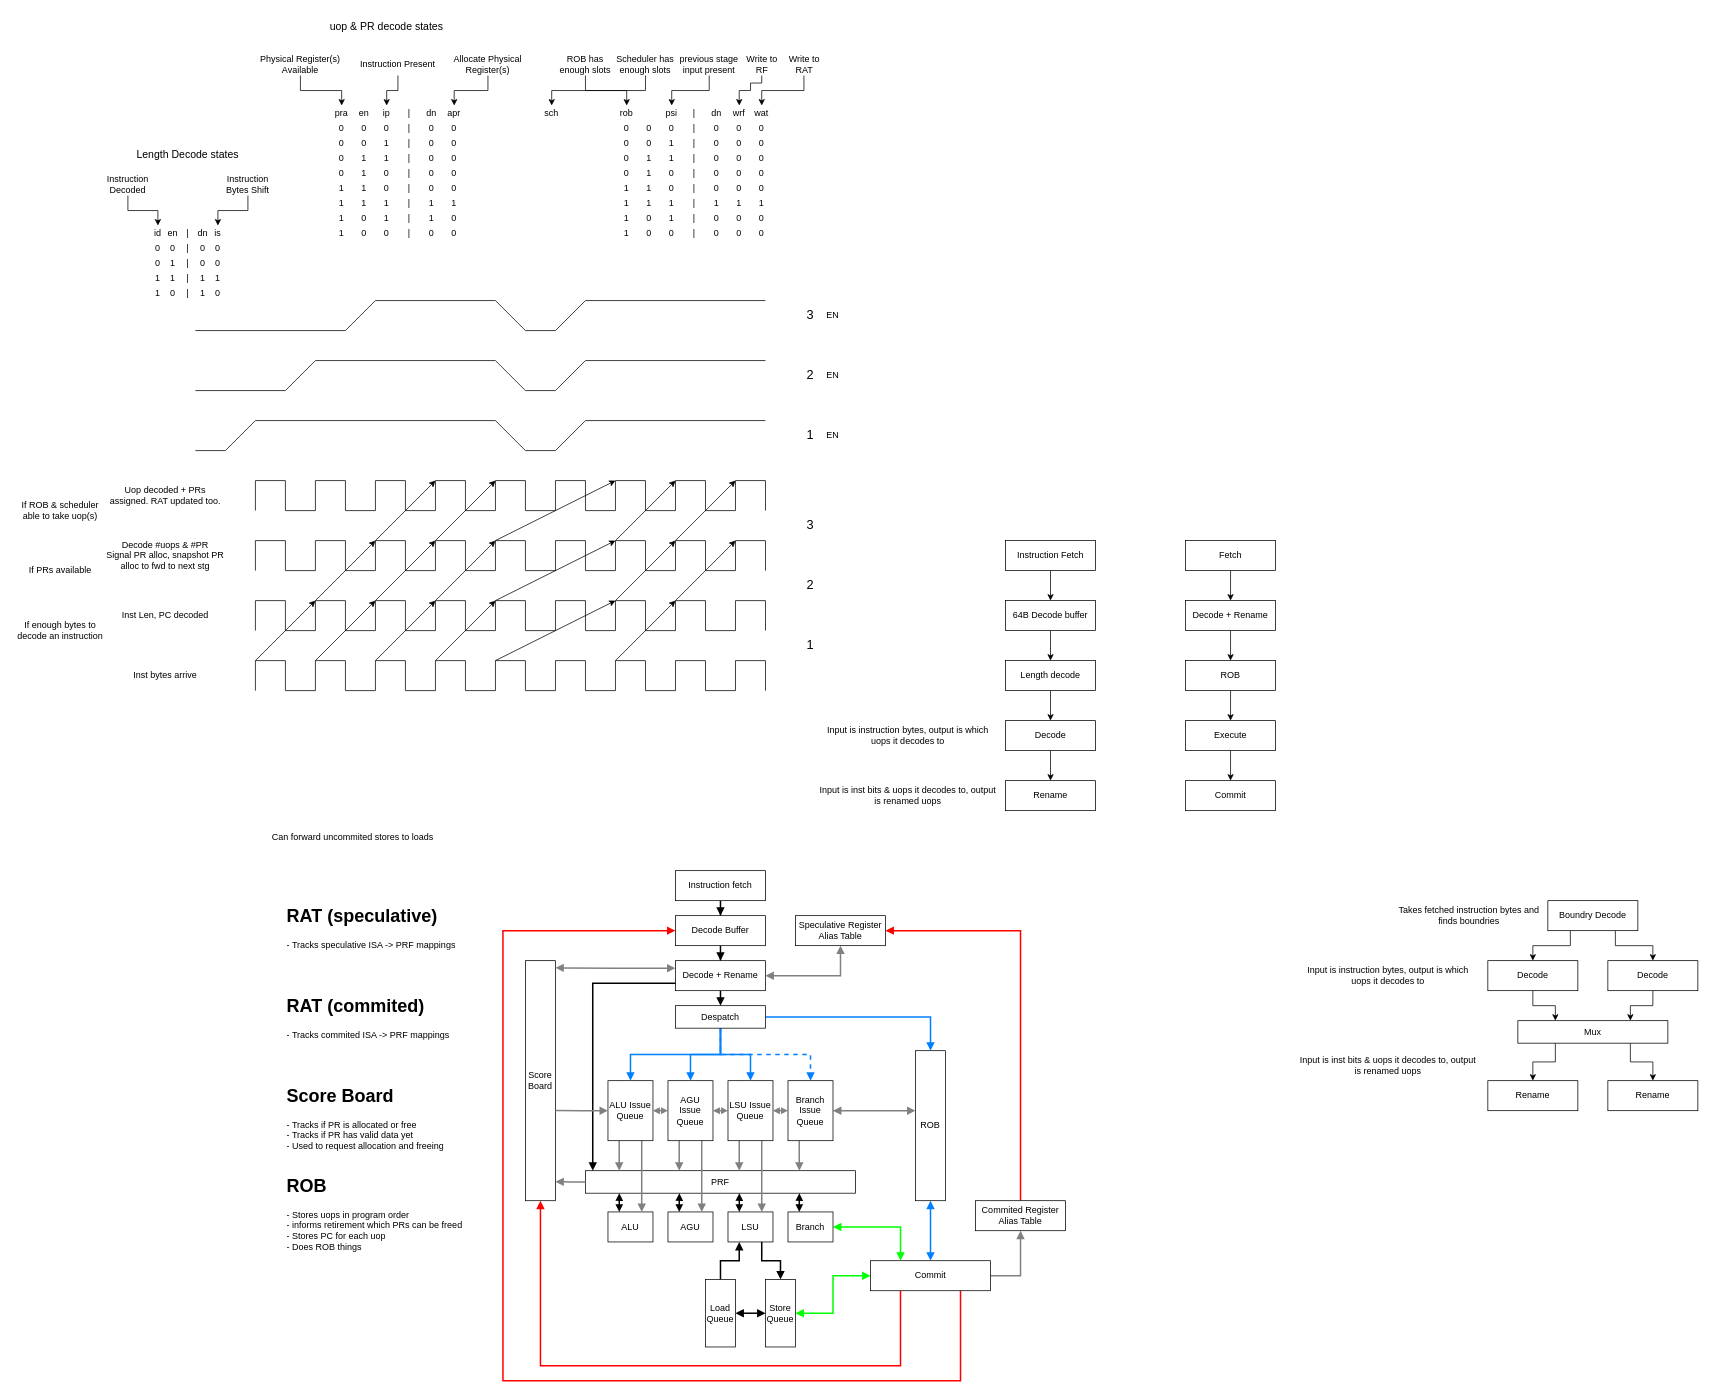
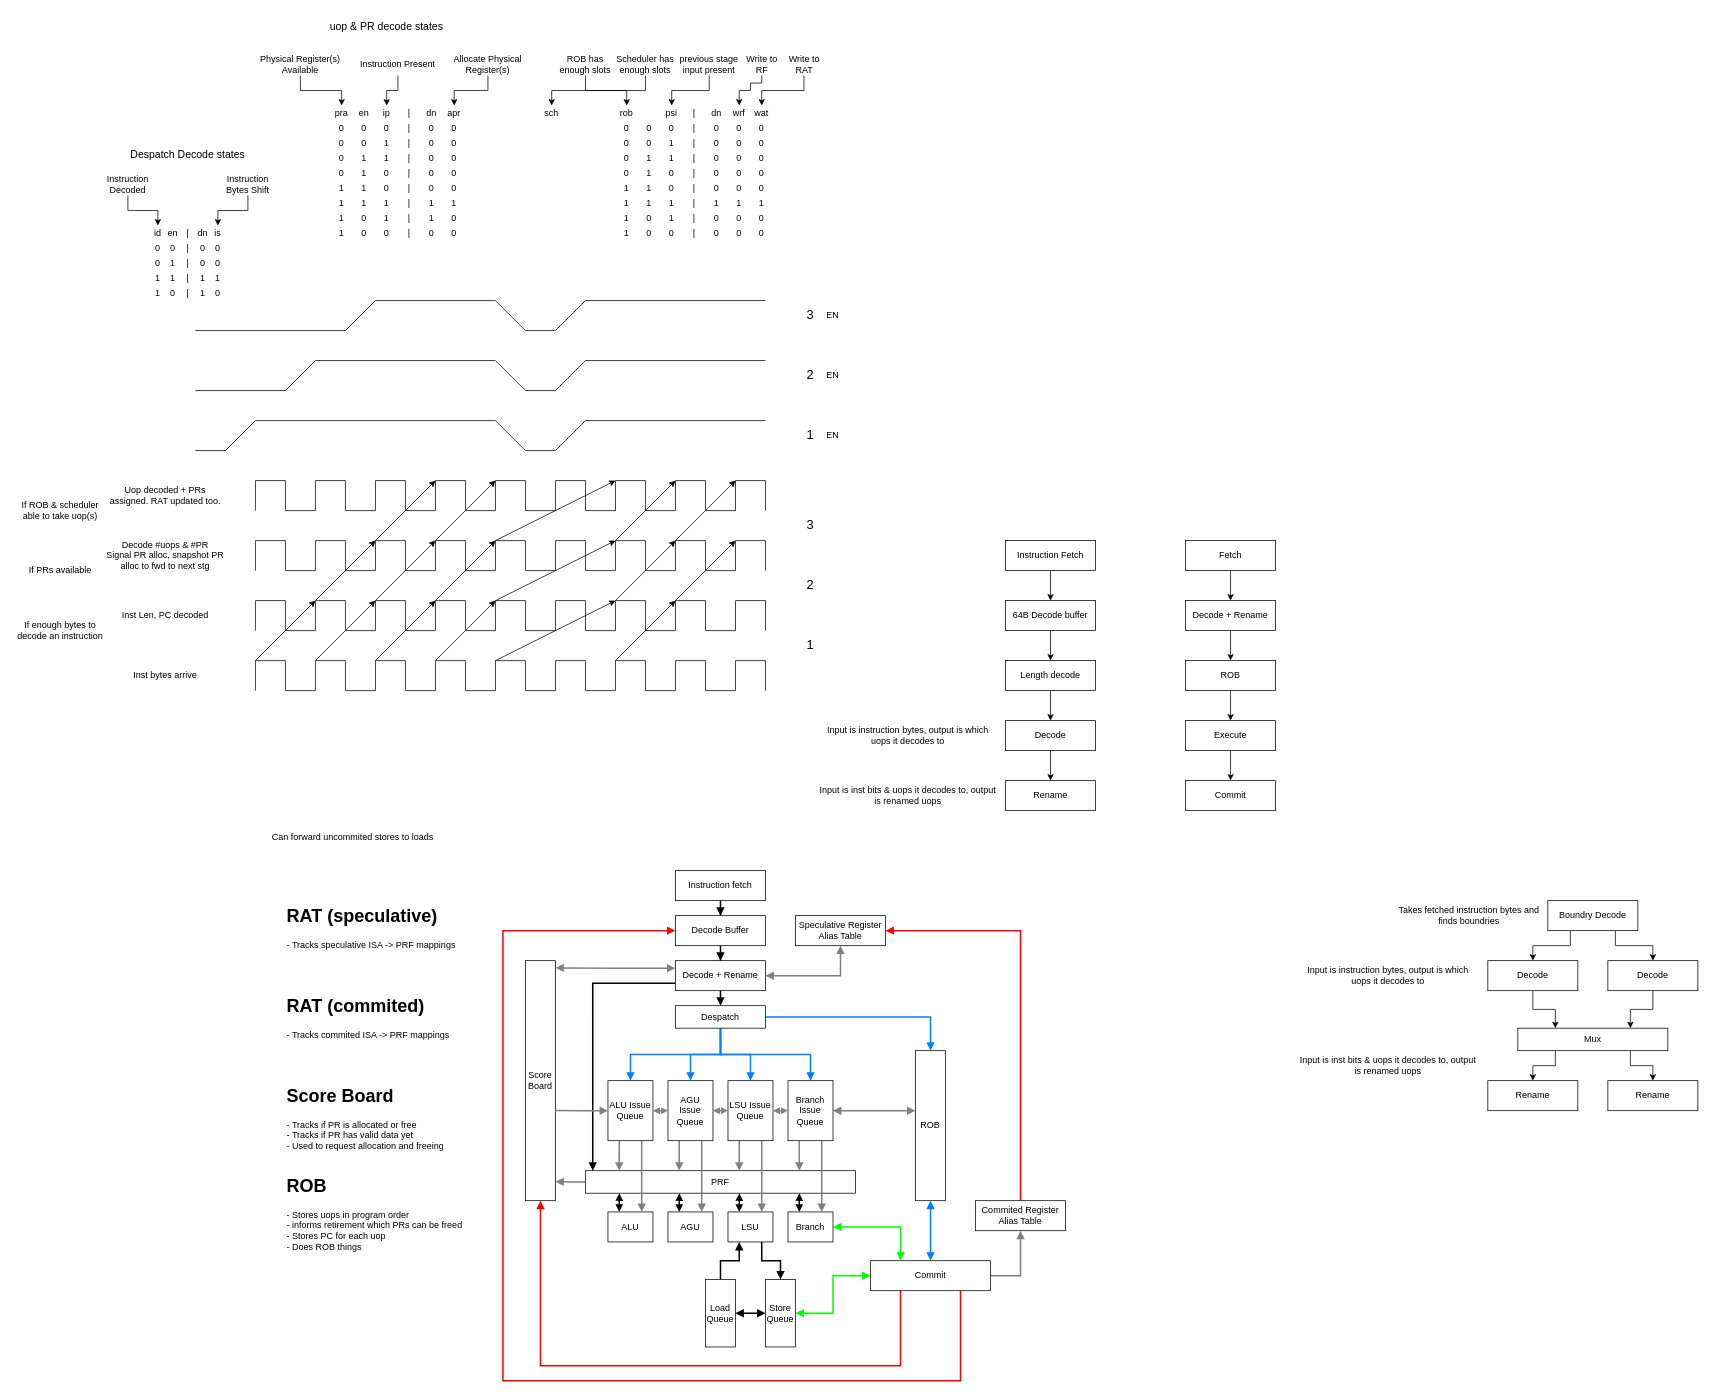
(188, 154) -> (188, 154)
(1593, 1032) -> (1593, 1039)
(790, 1054) -> (790, 1054)
none -> (822, 1172)
